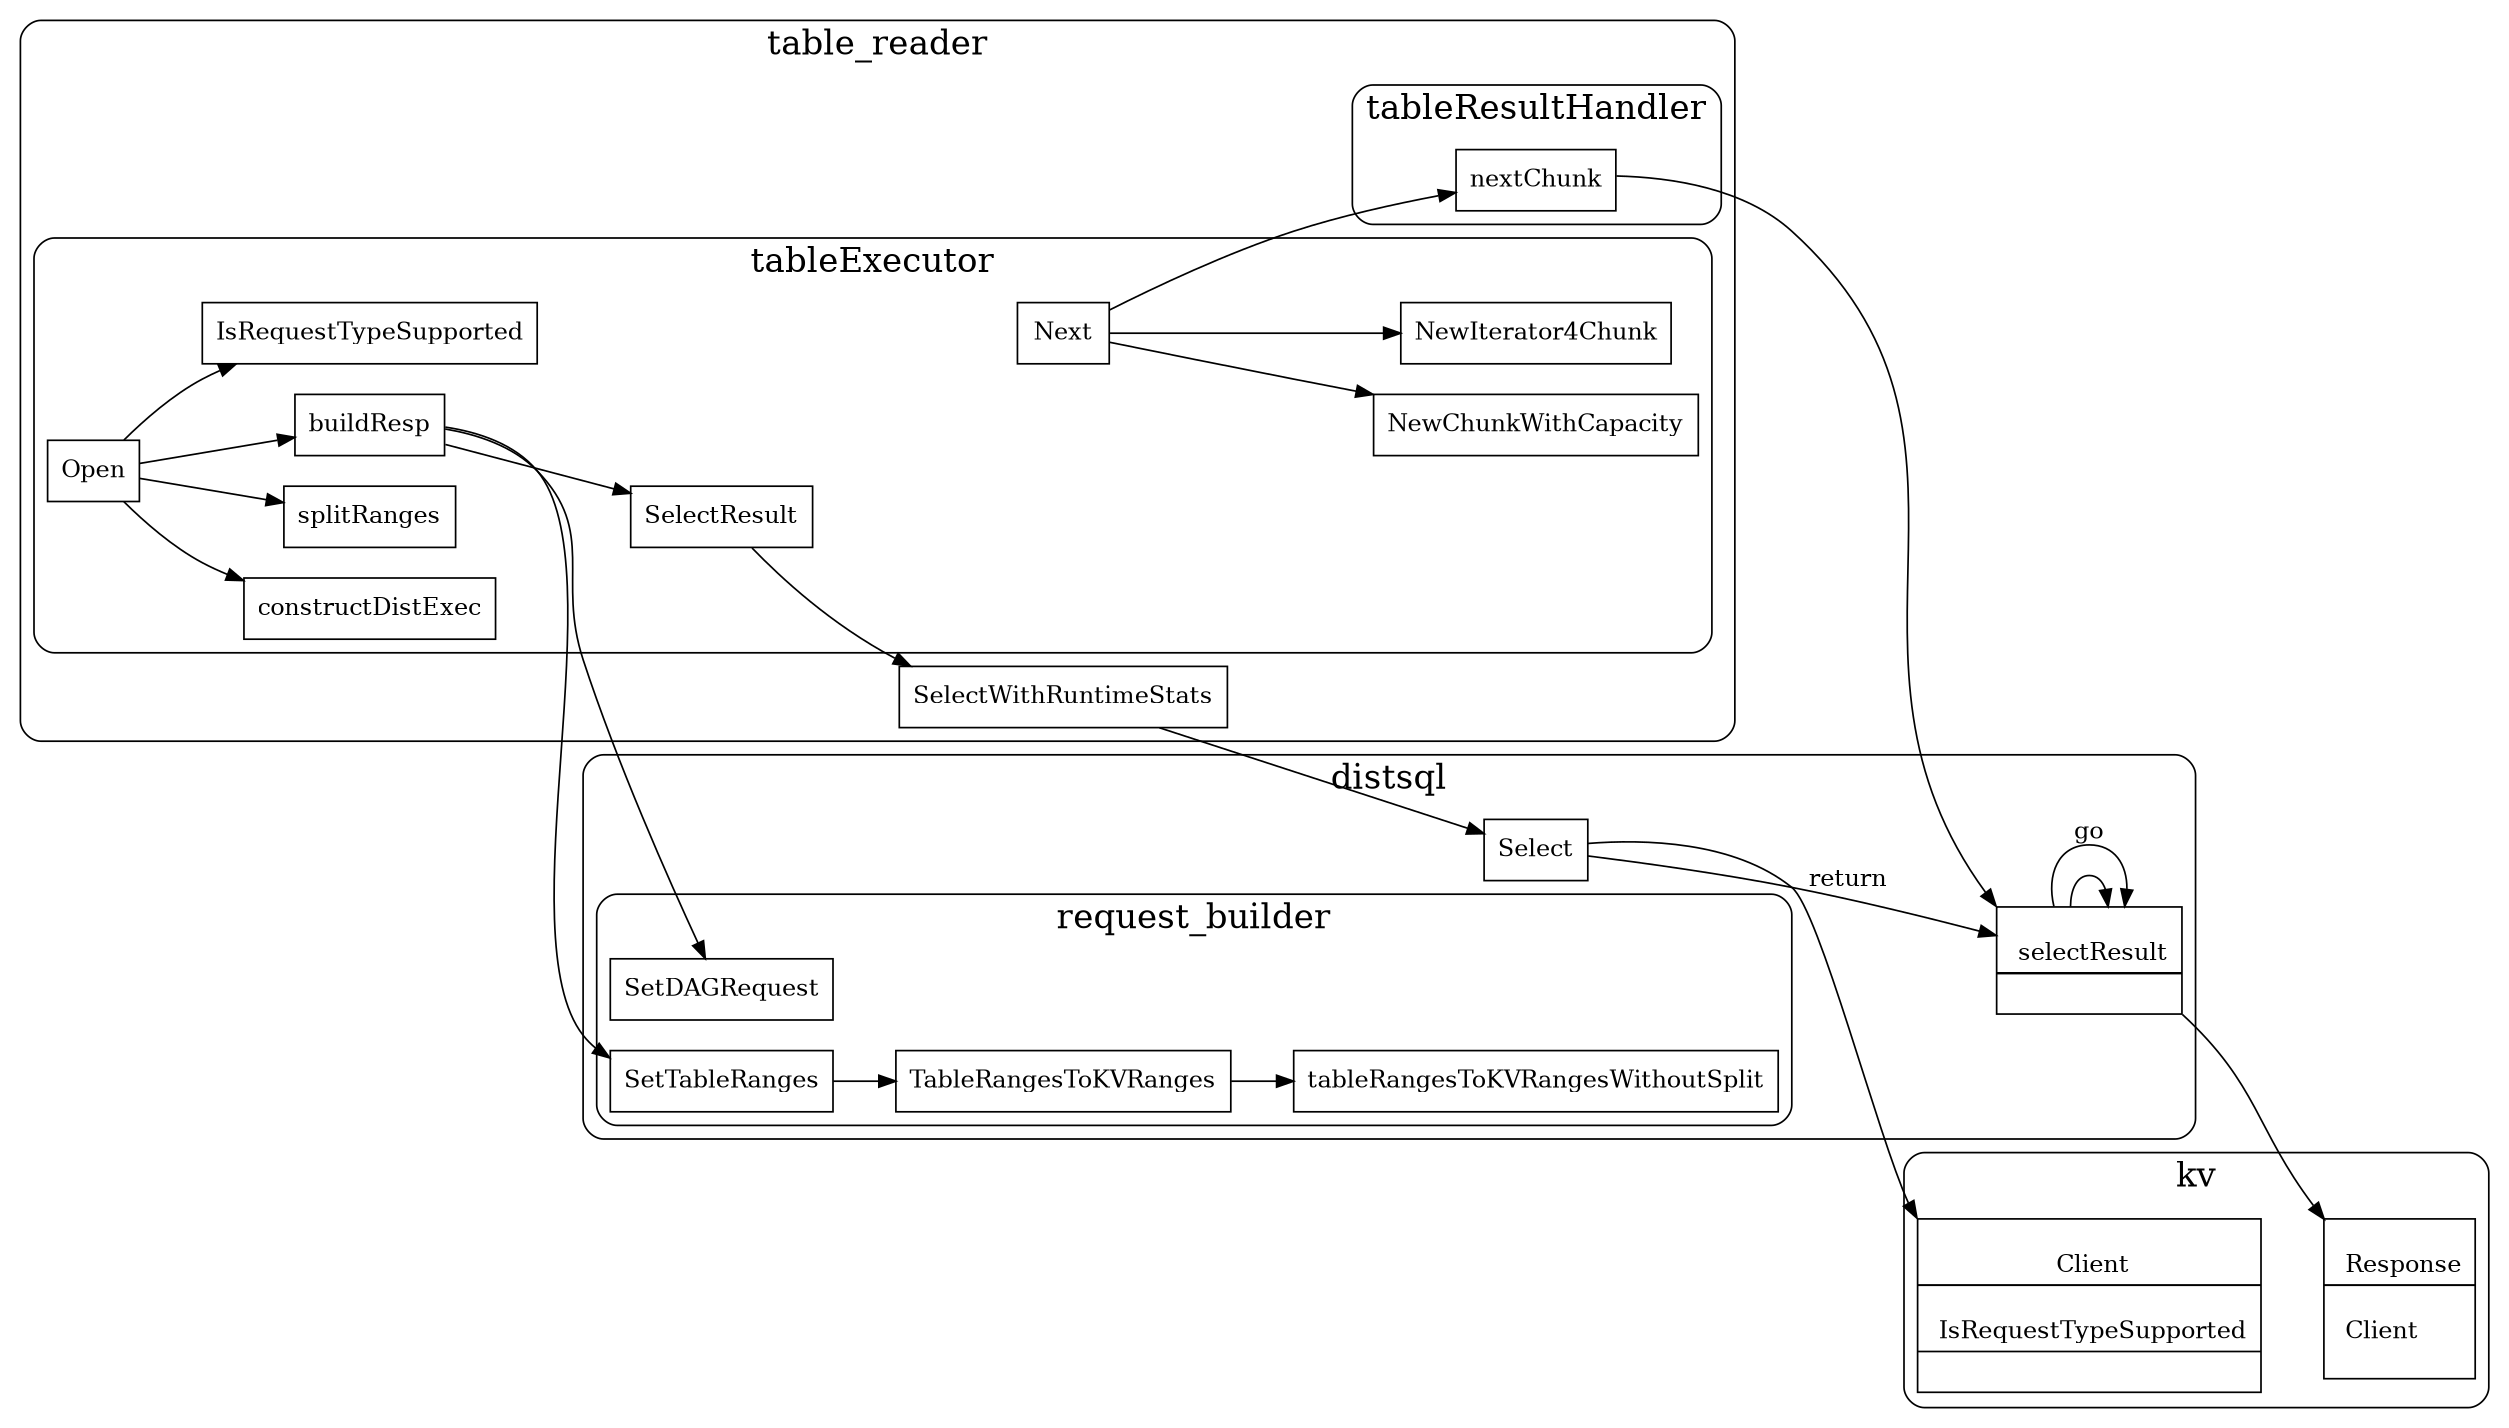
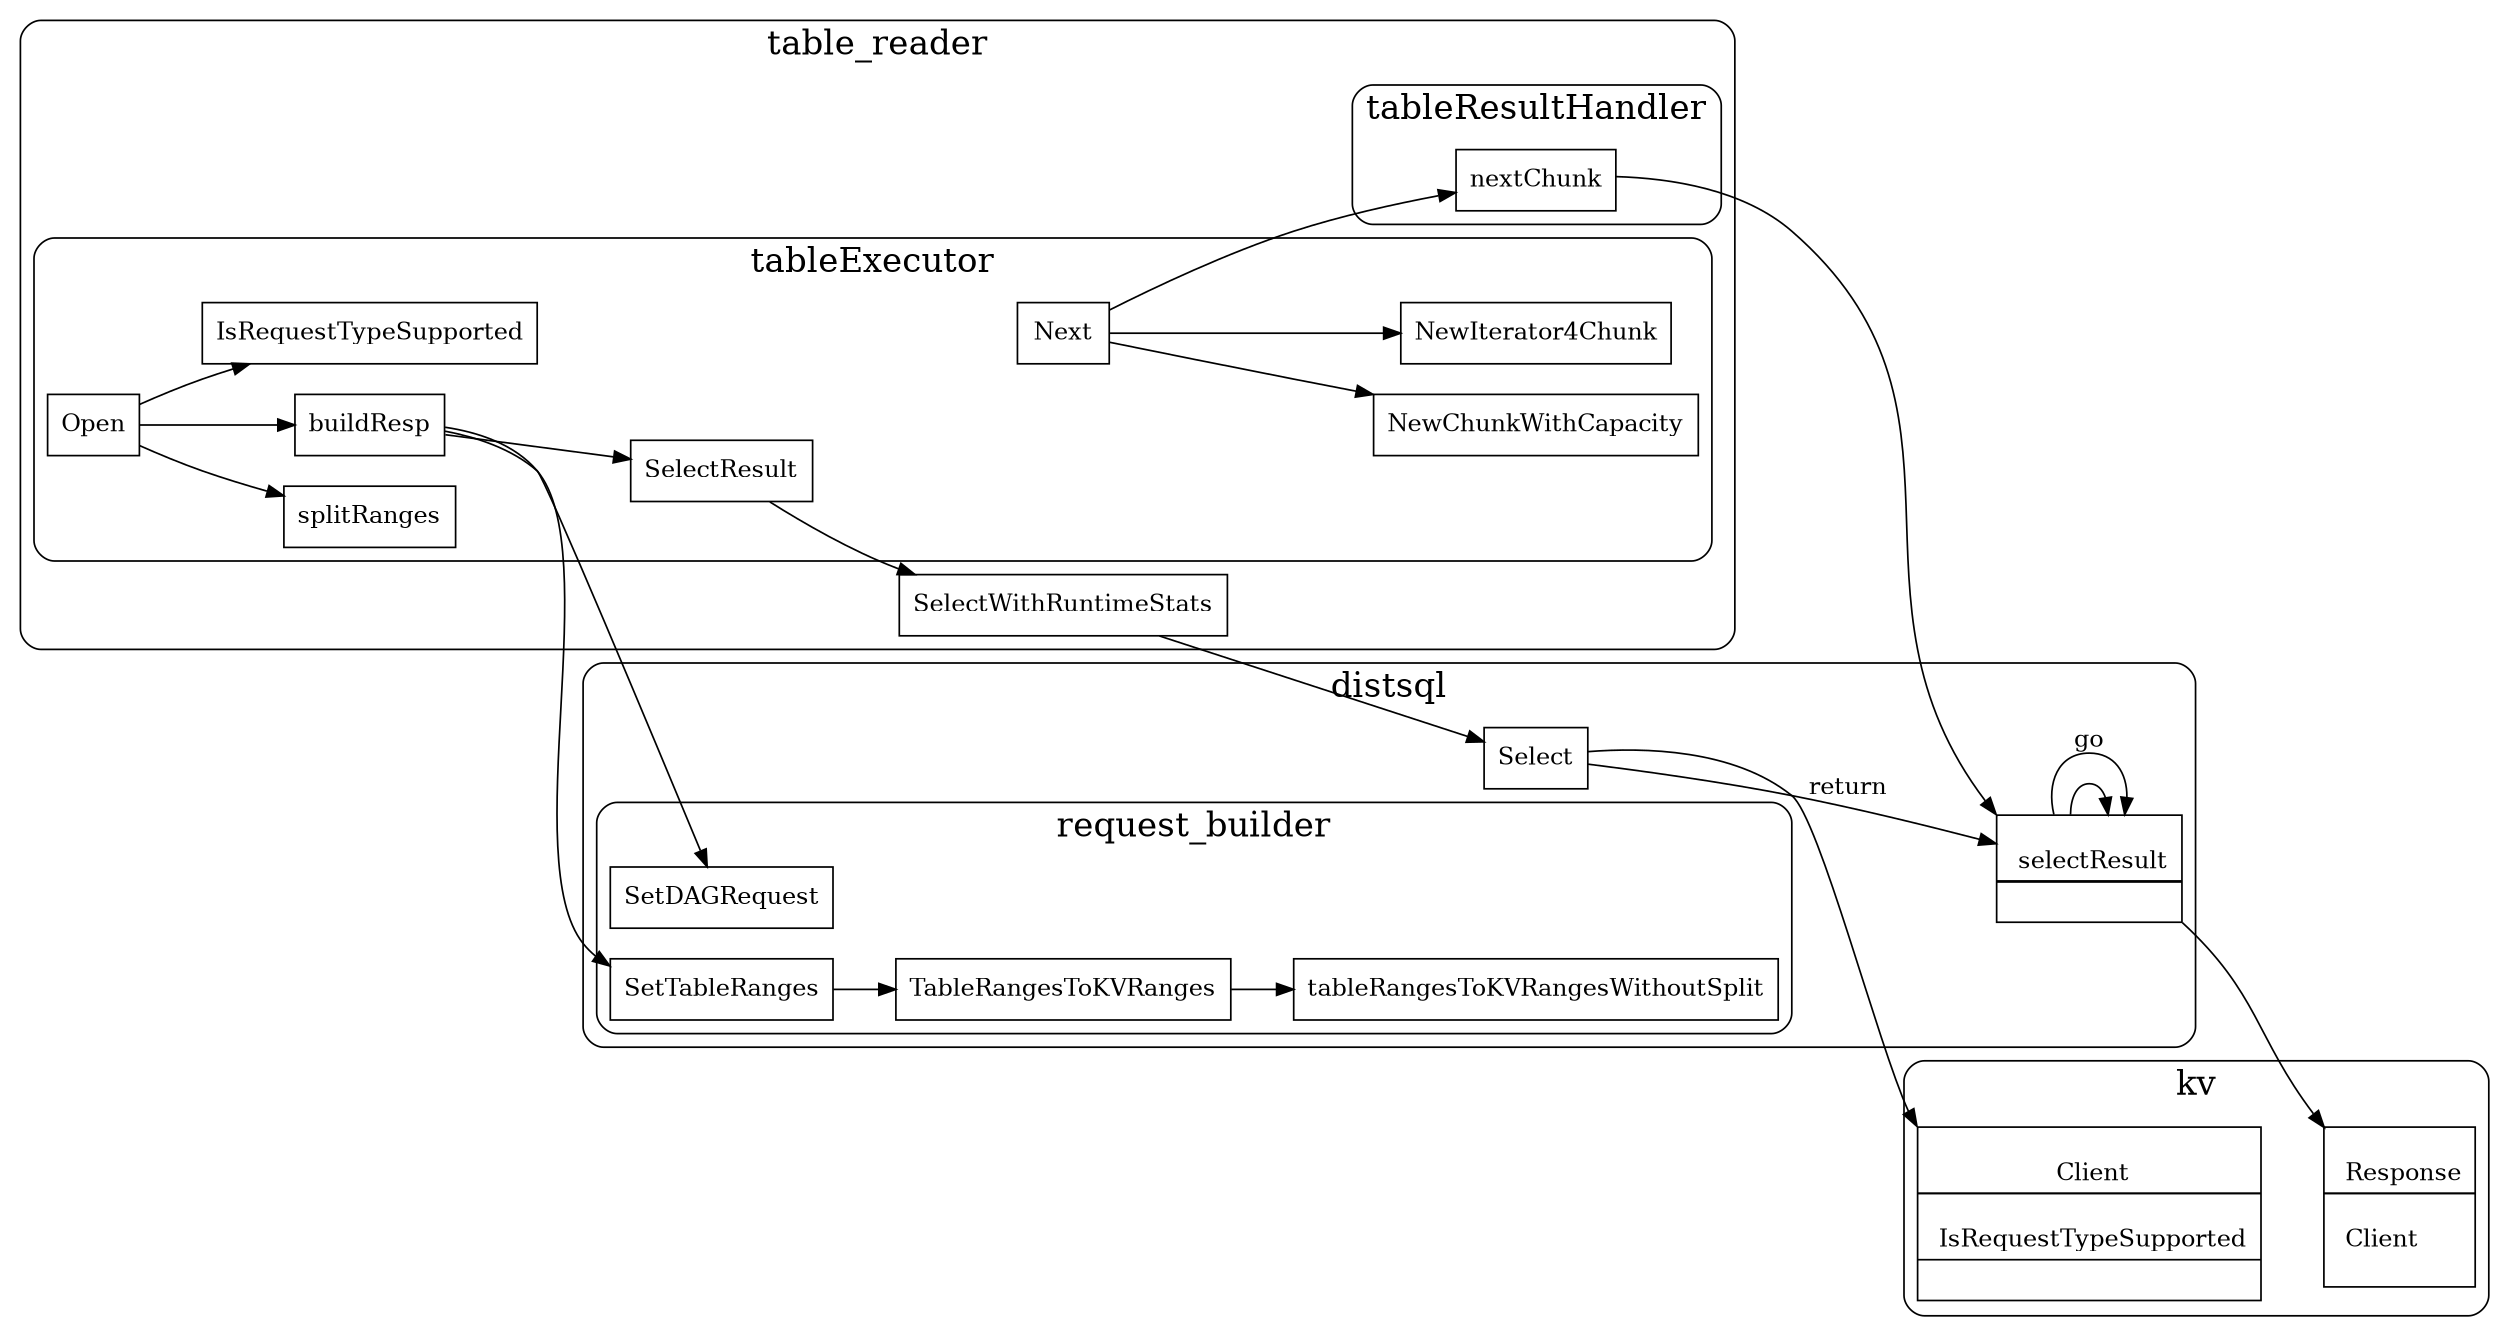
(370, 609) -> none
